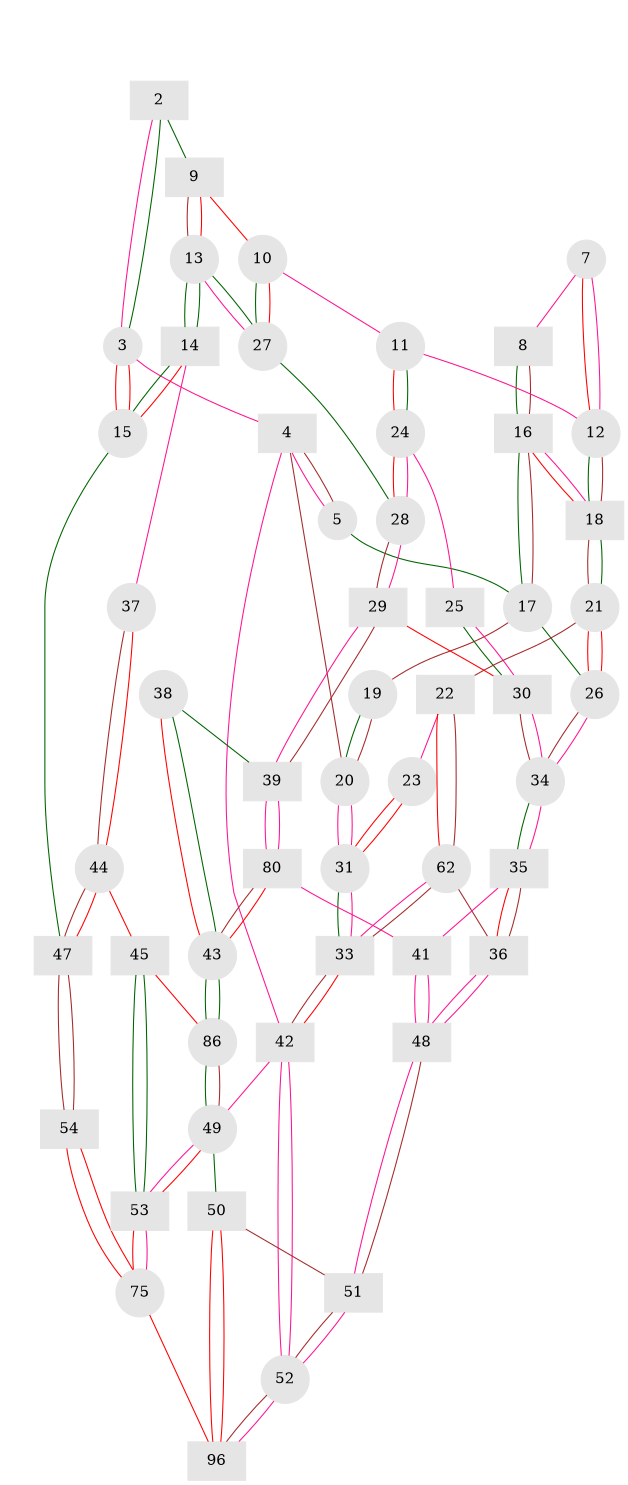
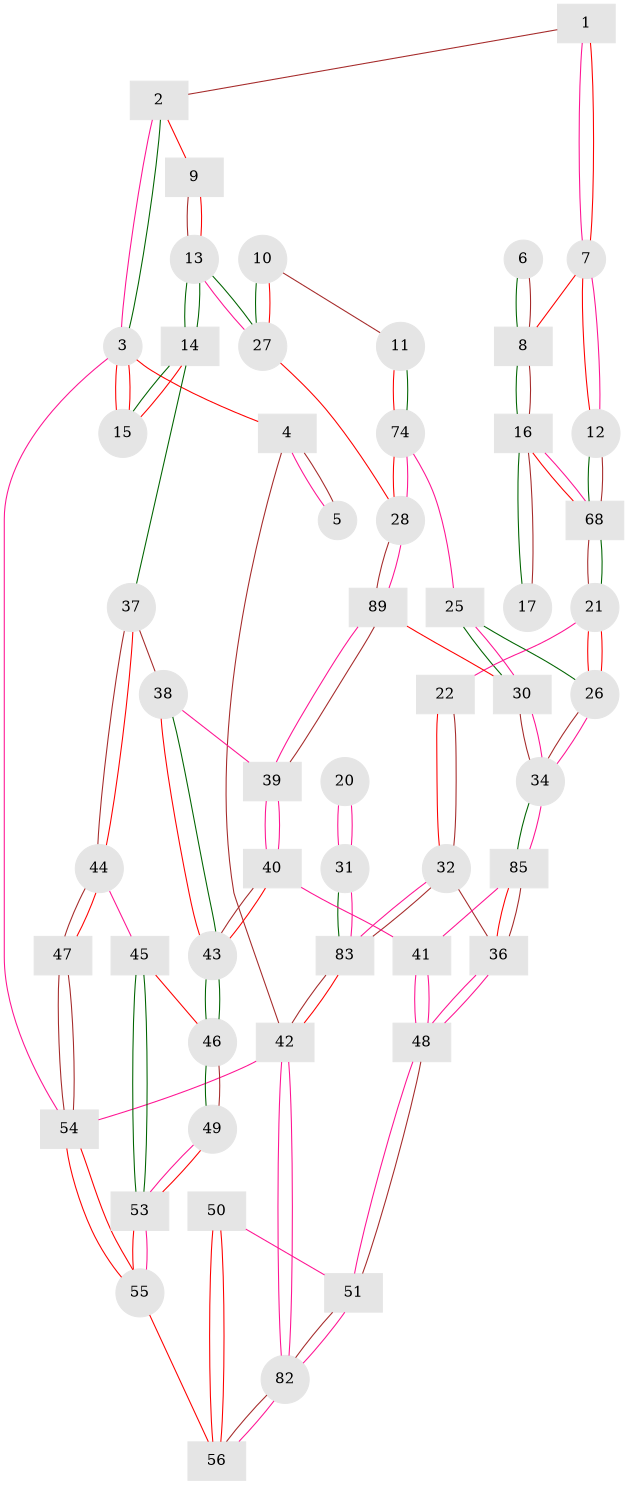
none -> (586, 23)
(177, 139) -> (177, 139)
(229, 219) -> none
none -> (523, 259)
(556, 301) -> (556, 301)
(332, 303) -> (332, 303)
(502, 382) -> none
(195, 394) -> (195, 394)
(340, 427) -> (340, 427)
(401, 433) -> (401, 433)
(161, 475) -> (161, 475)
(595, 520) -> (595, 520)
(429, 565) -> none
(316, 605) -> none
(378, 607) -> (378, 607)
(526, 650) -> (534, 647)
none -> (147, 651)
(561, 651) -> (535, 655)
(45, 687) -> none
(373, 695) -> none
none -> (4, 721)
(229, 725) -> (229, 725)
(216, 736) -> (216, 736)
(412, 782) -> none
(272, 869) -> (272, 869)
(446, 869) -> (446, 869)
(519, 869) -> (519, 869)
(120, 914) -> (120, 914)
(345, 956) -> (345, 956)
(213, 1042) -> (213, 1042)
(249, 1086) -> (178, 1094)
(215, 1173) -> none
(285, 1252) -> (285, 1252)
(140, 1293) -> (140, 1293)
(285, 1379) -> (285, 1379)
(217, 1461) -> (217, 1461)
